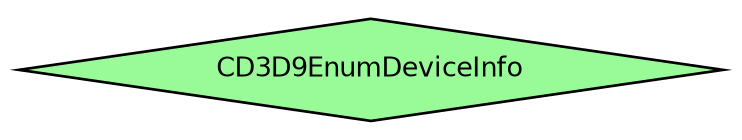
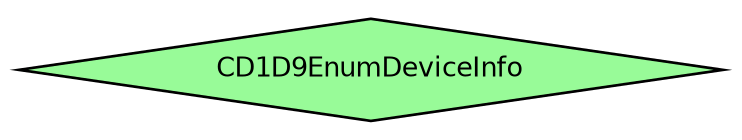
(371, 70) -> (371, 70)
